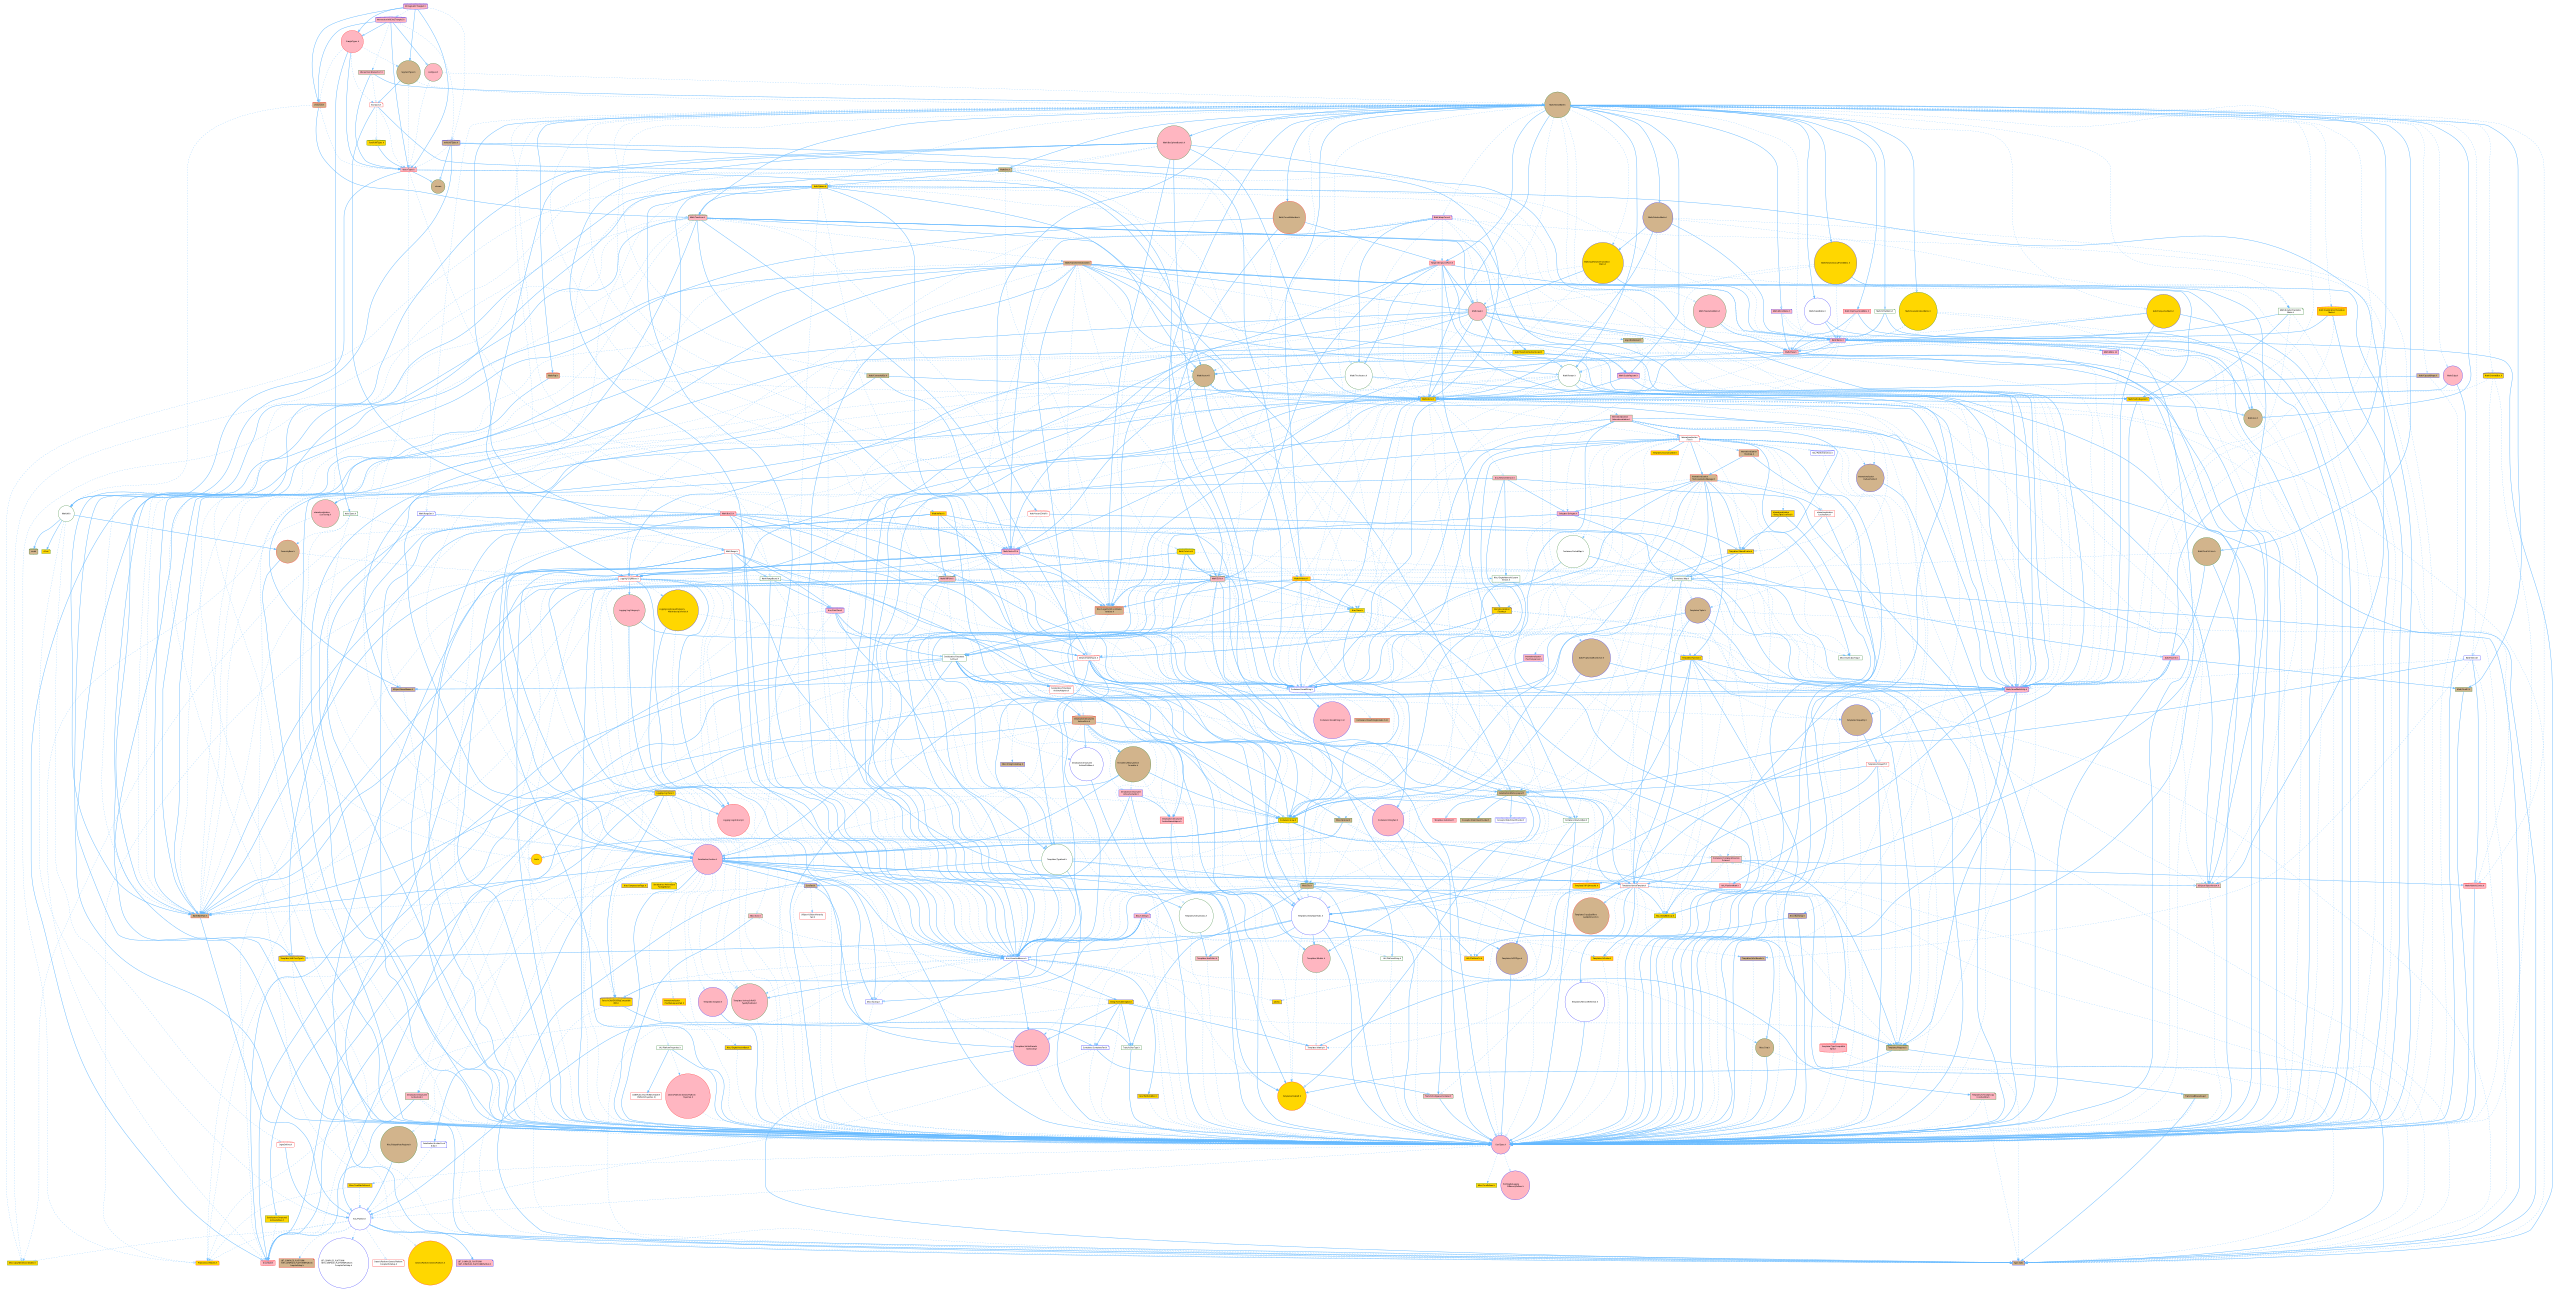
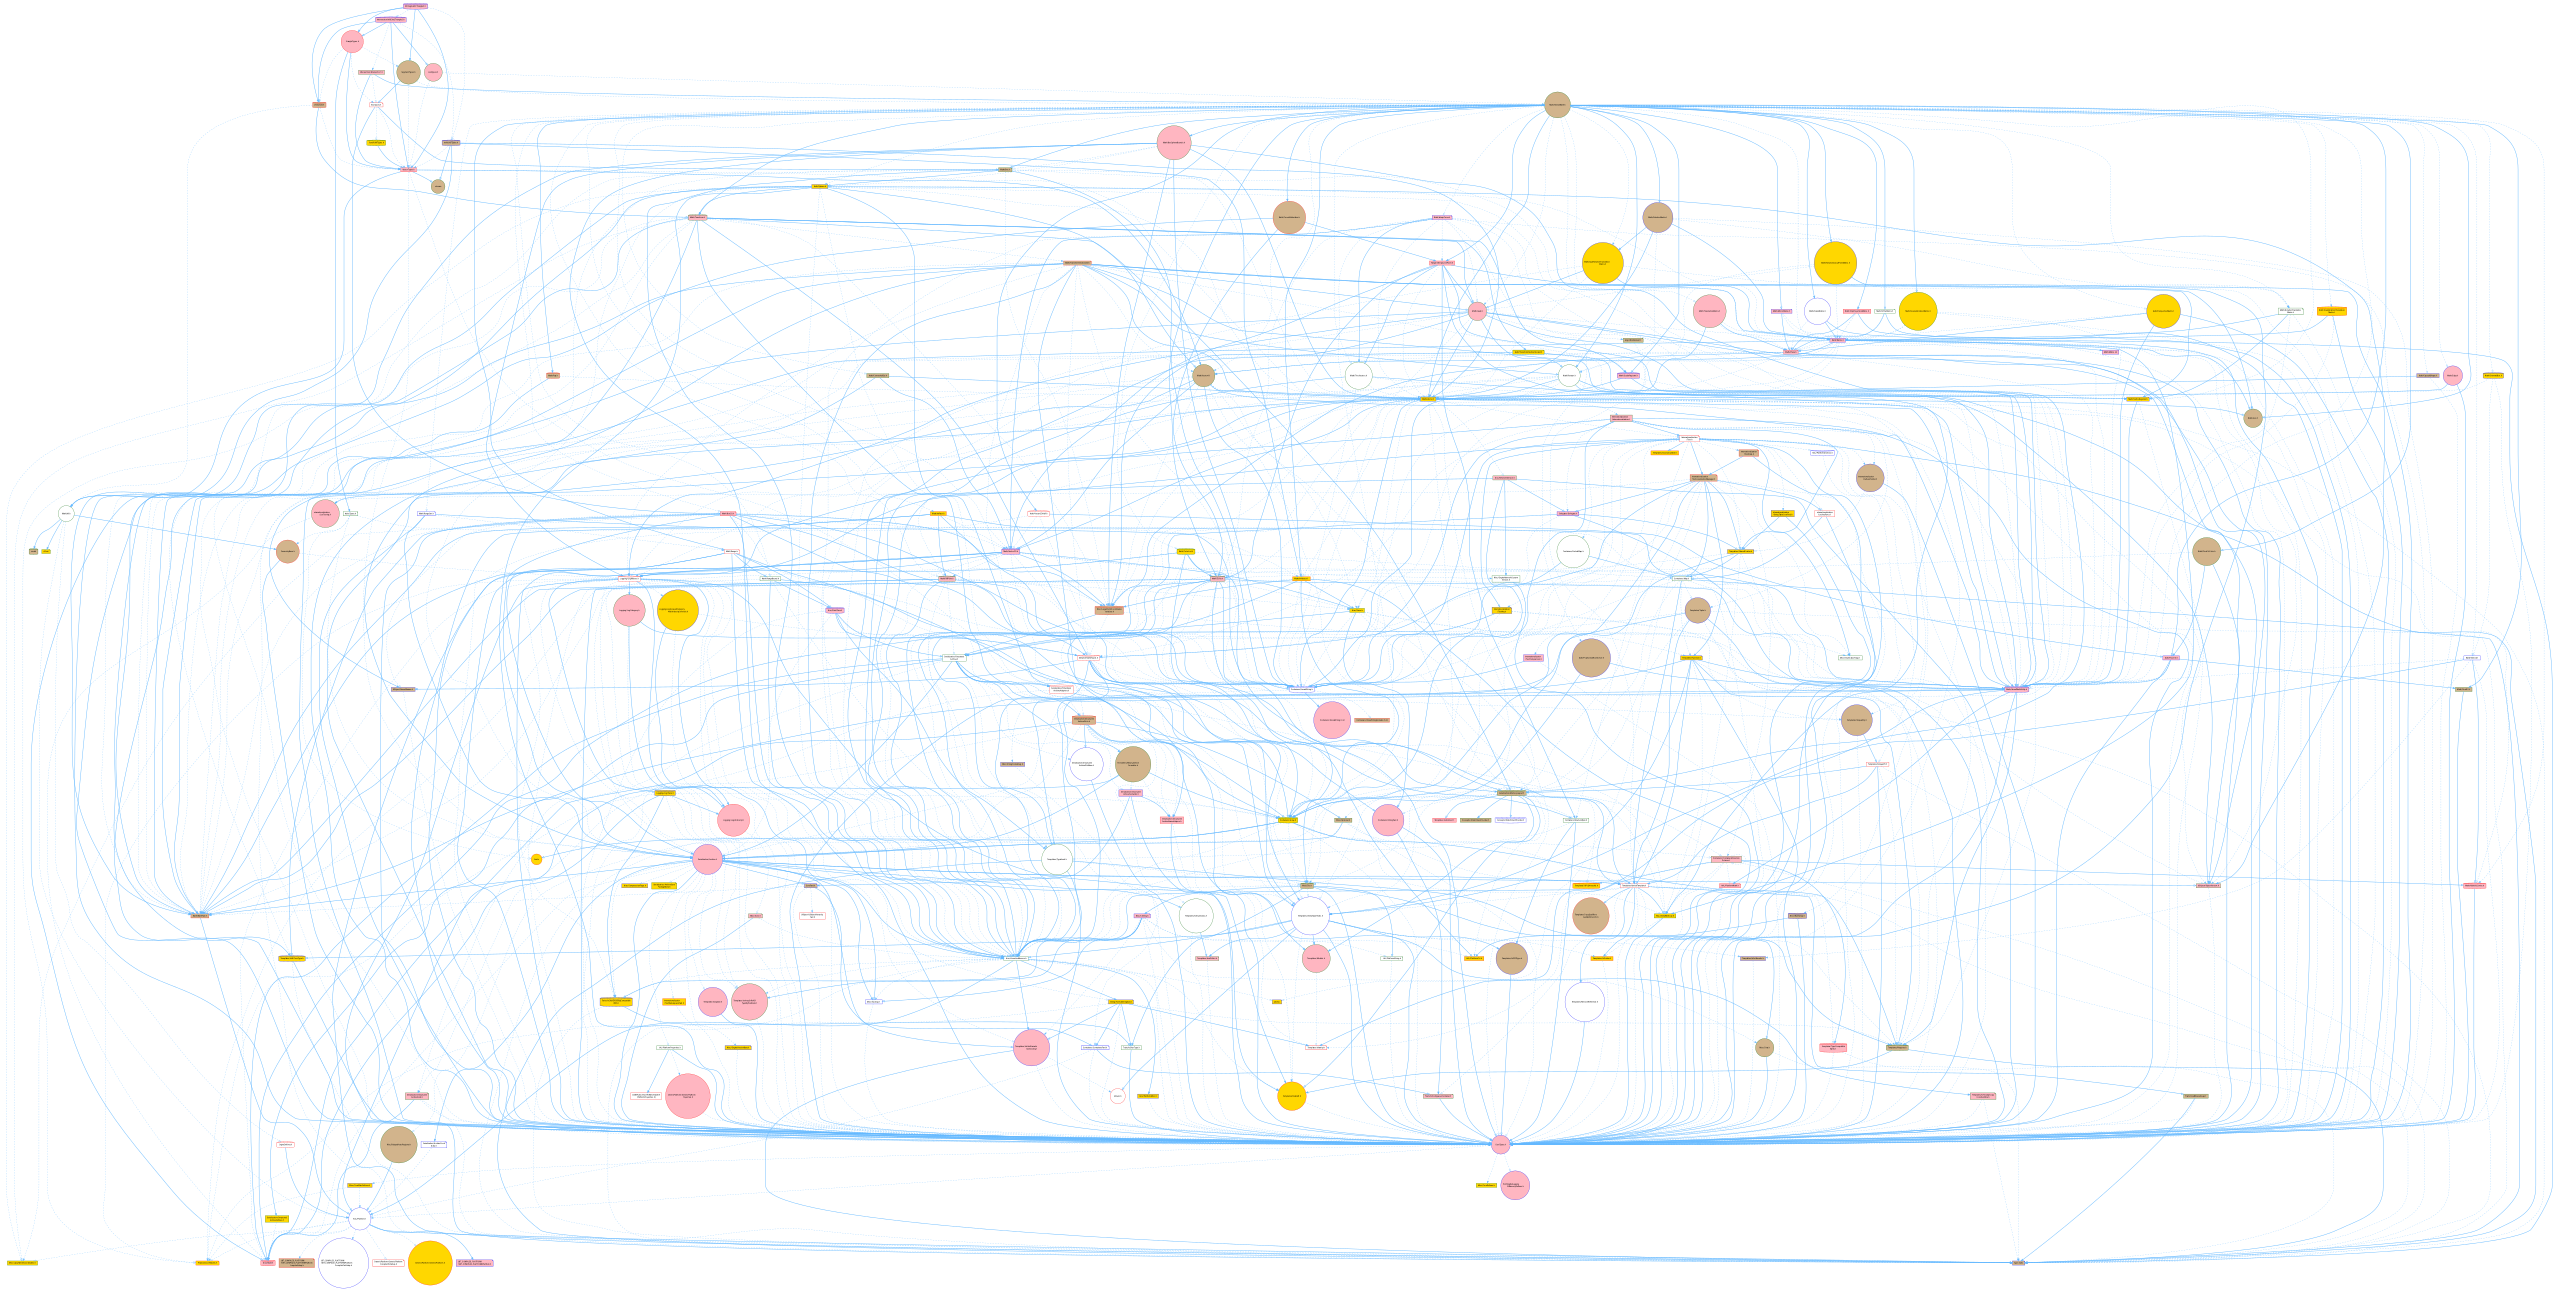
(1016, 959) -> (1016, 959)
none -> (1118, 1096)
